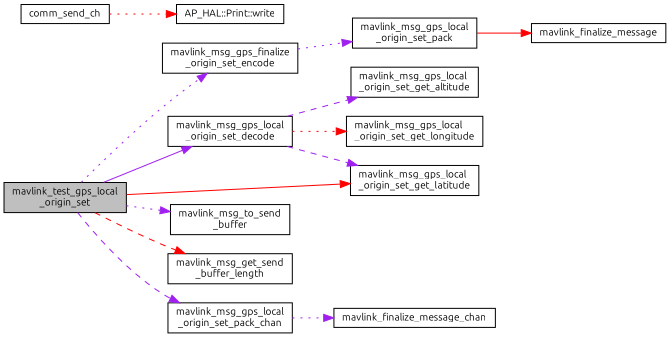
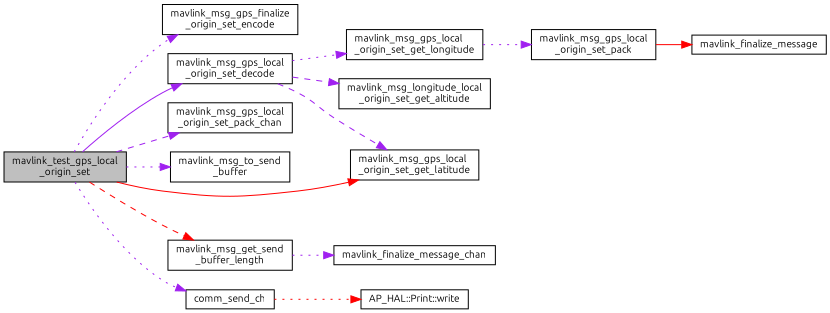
(320, 46) -> (502, 45)
(415, 82) -> (415, 94)
(314, 131) -> (314, 58)
none -> (119, 242)
(308, 318) -> (308, 255)
